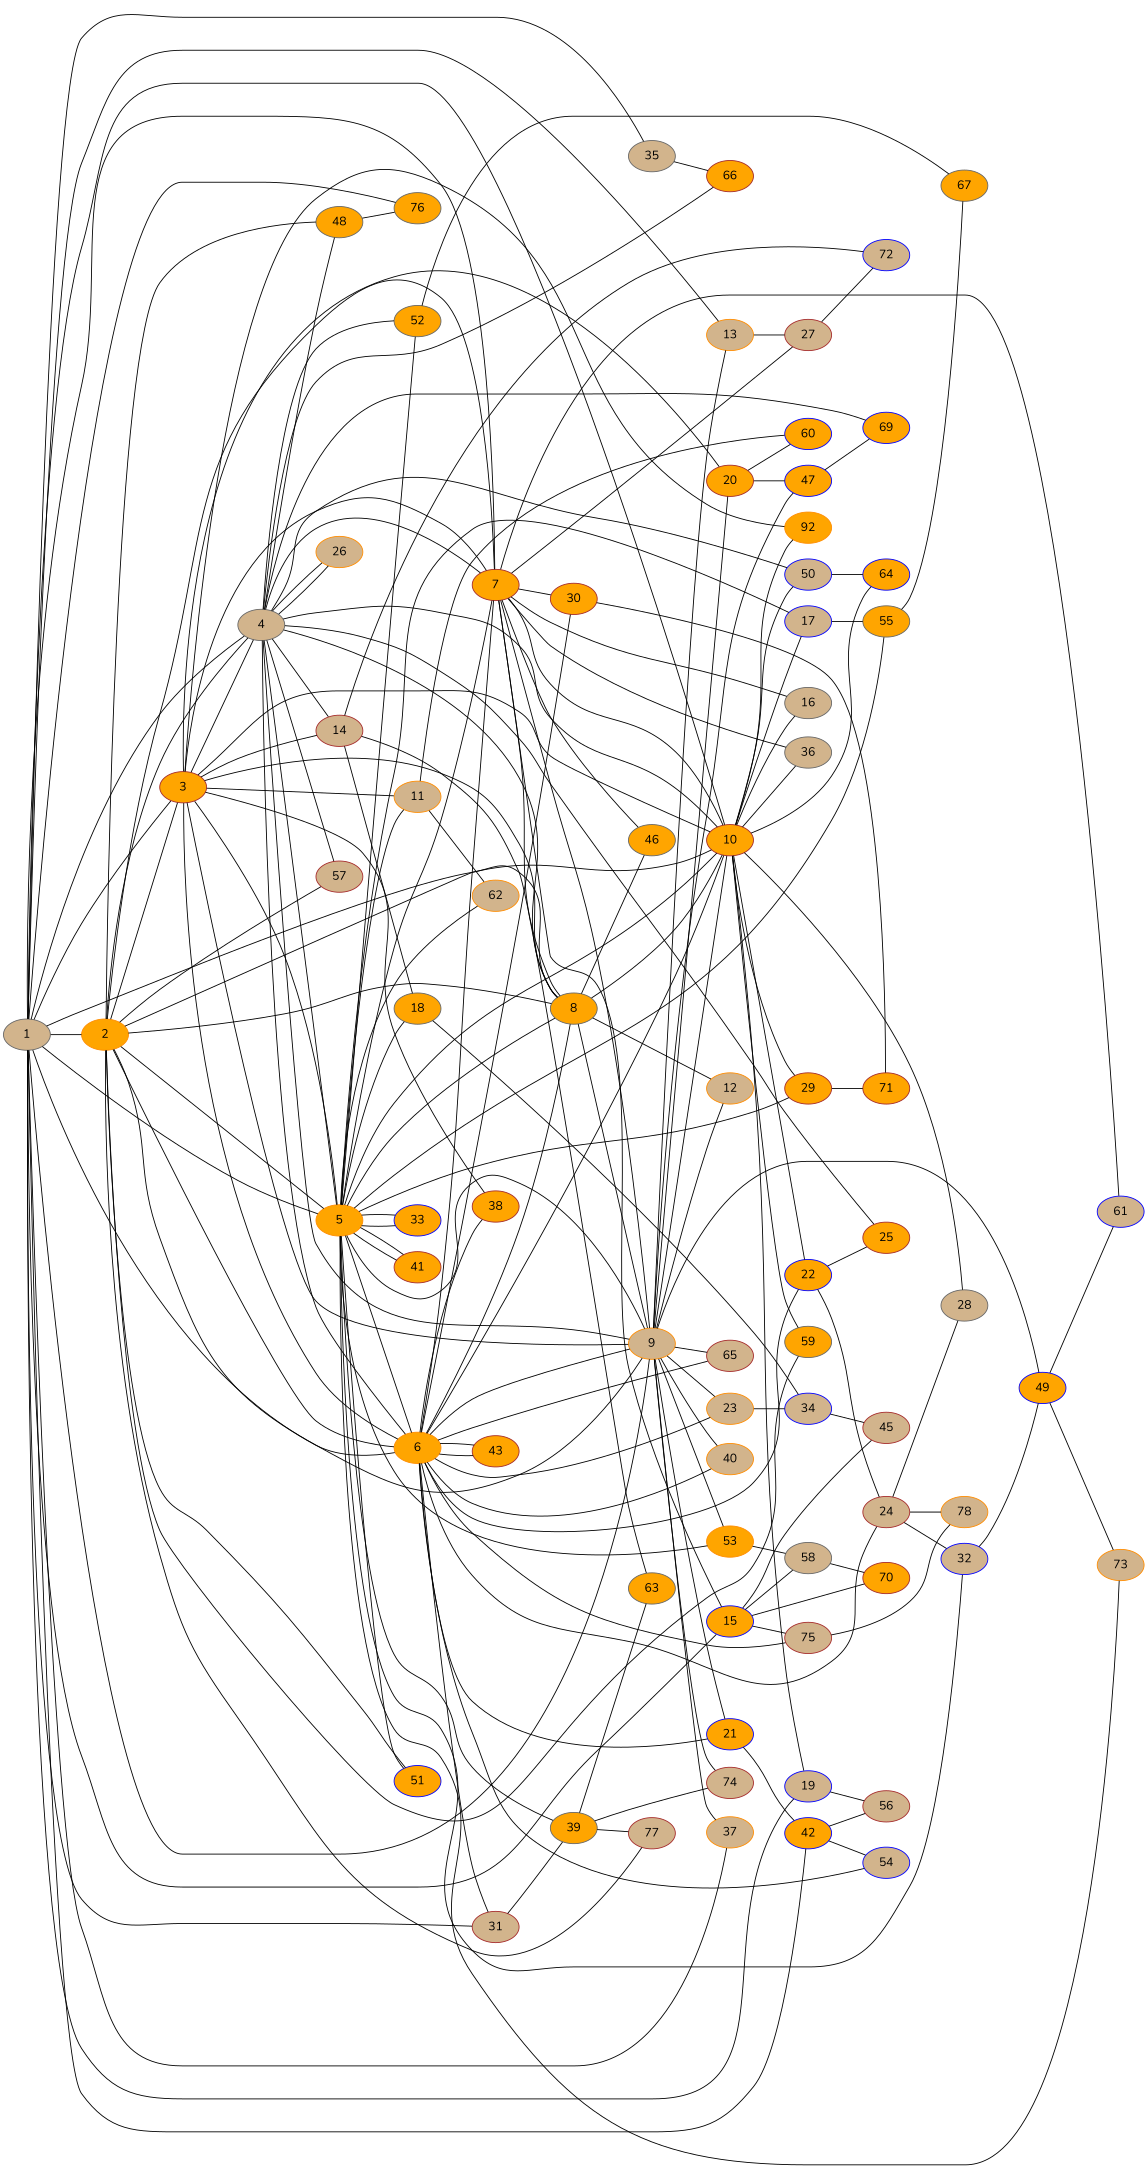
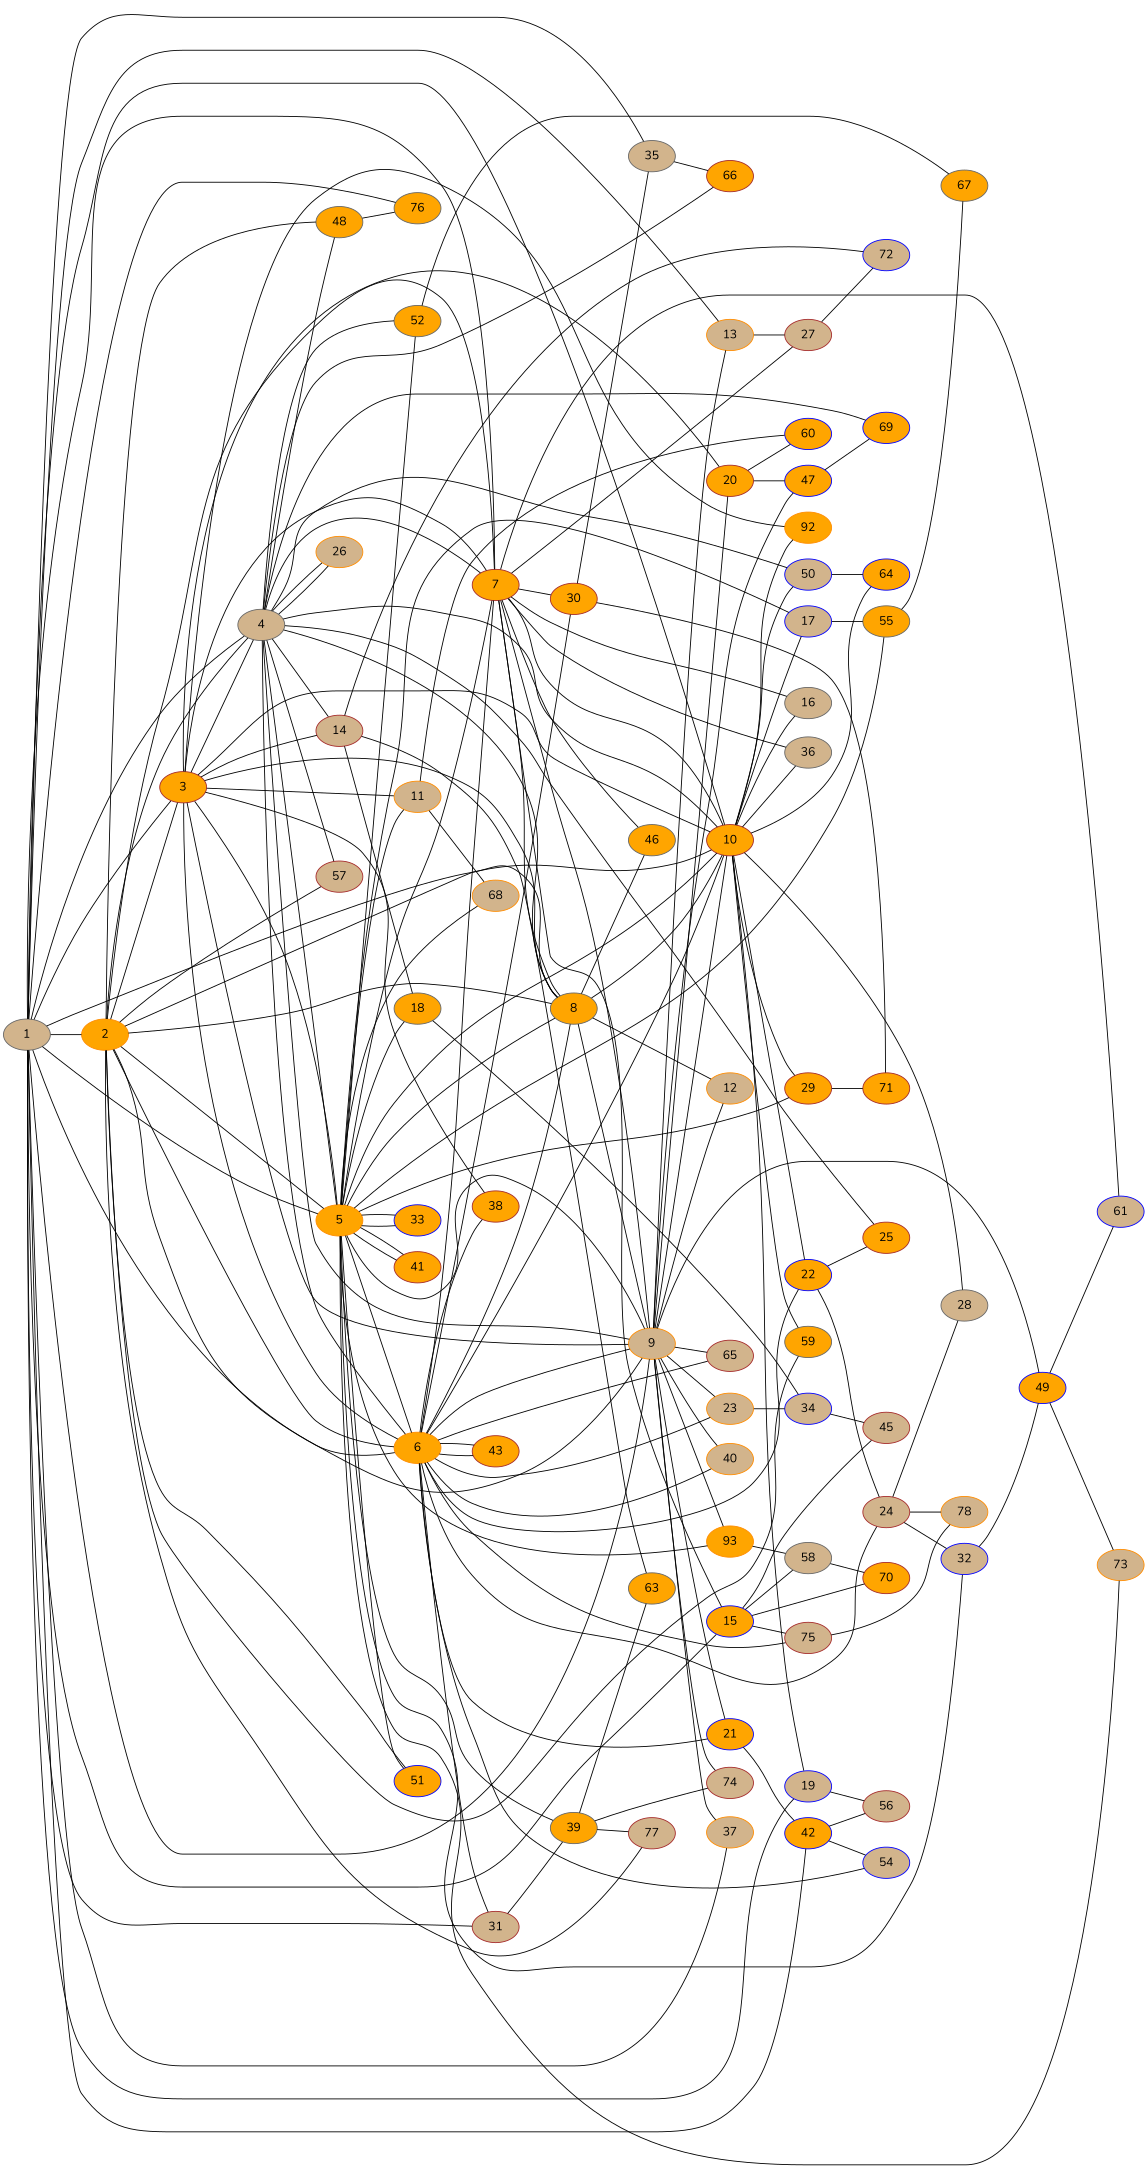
none -> (613, 378)
(496, 896) -> (496, 896)
(730, 1542) -> (730, 1542)
